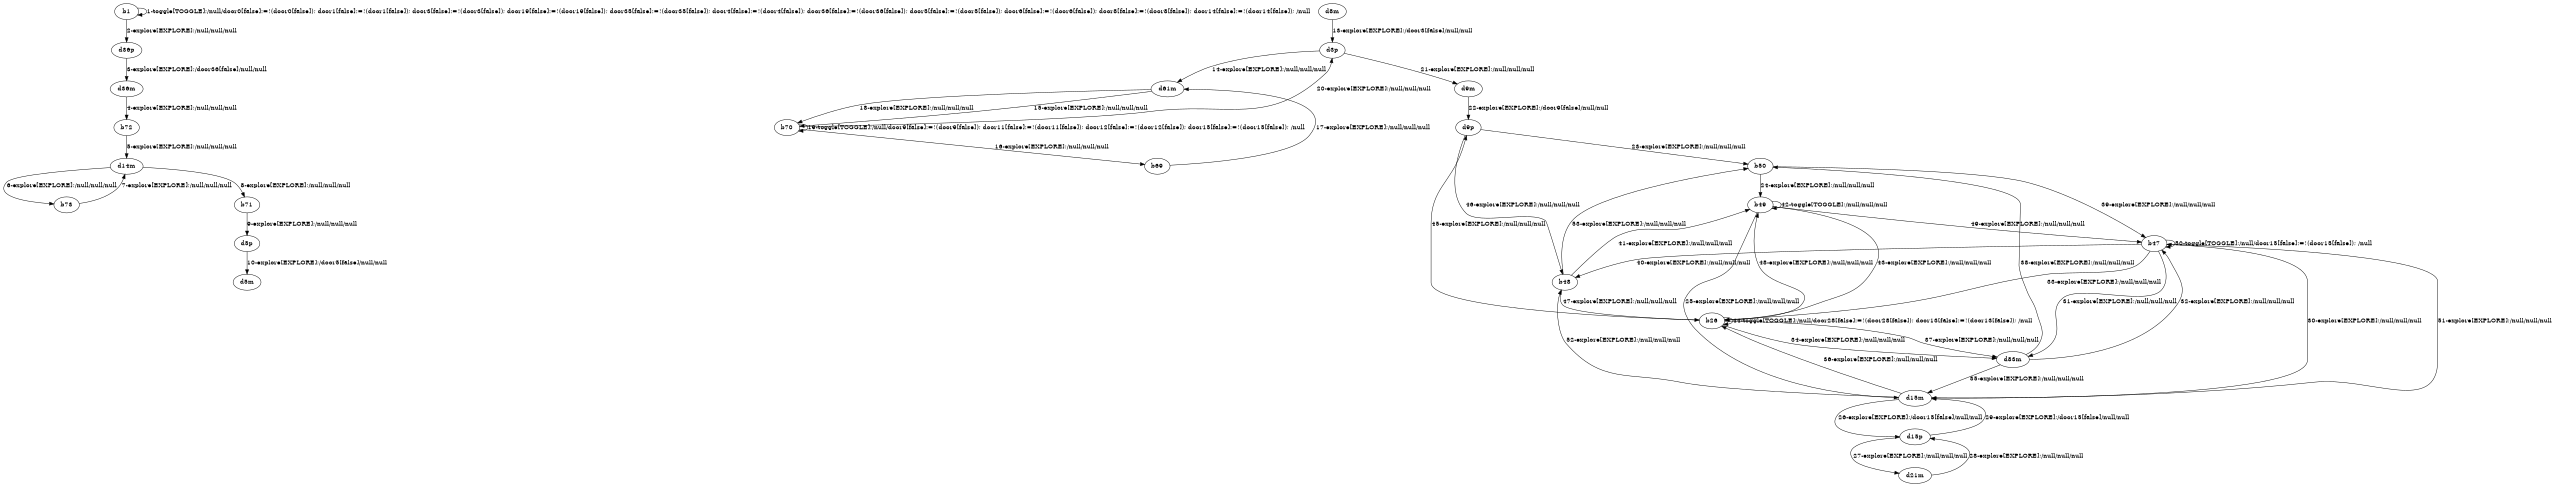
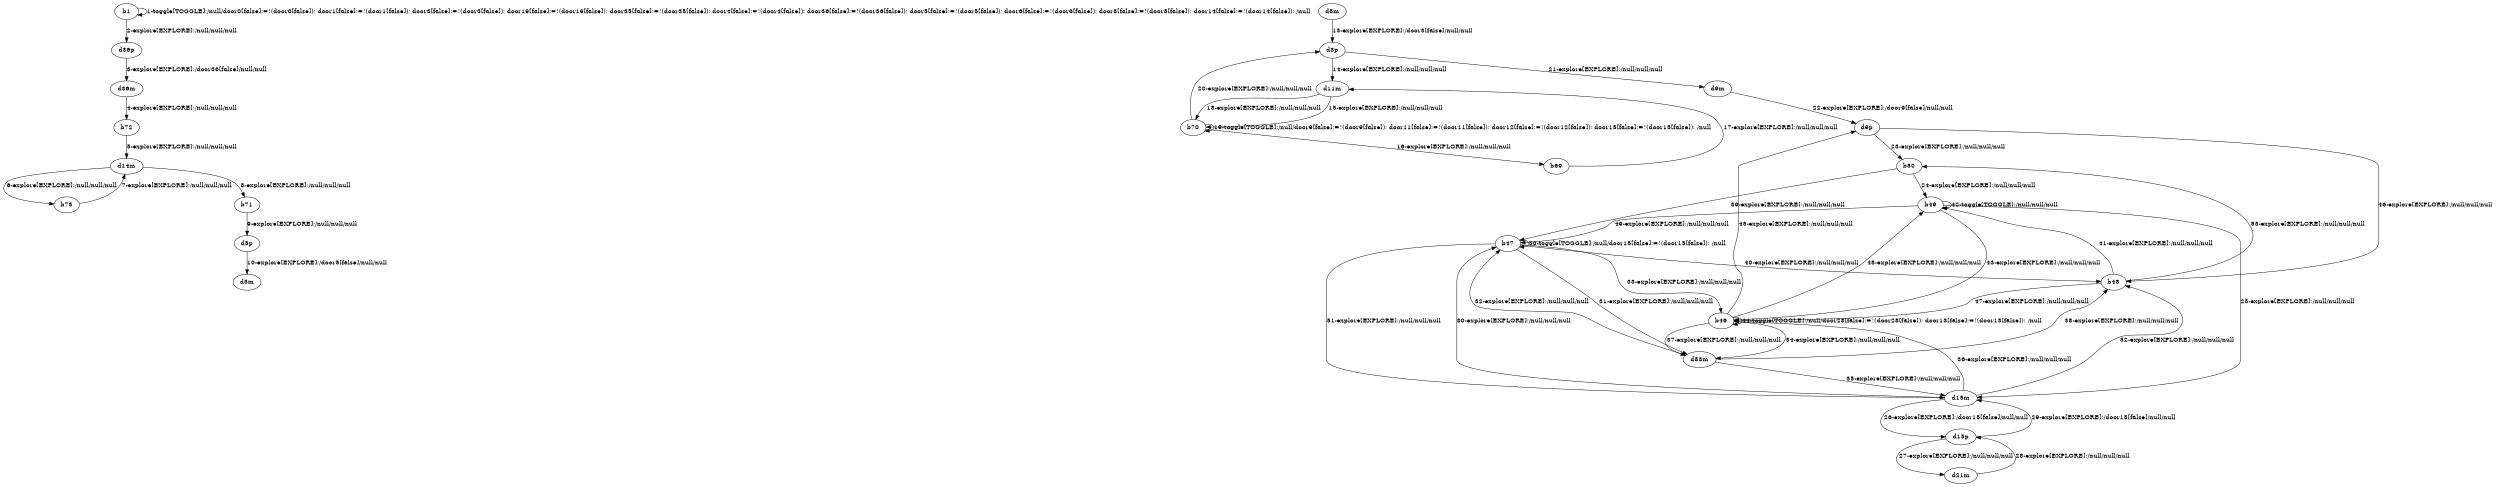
(1168, 89) -> (1332, 89)
(1982, 187) -> (1917, 351)
(1712, 321) -> (1721, 321)
